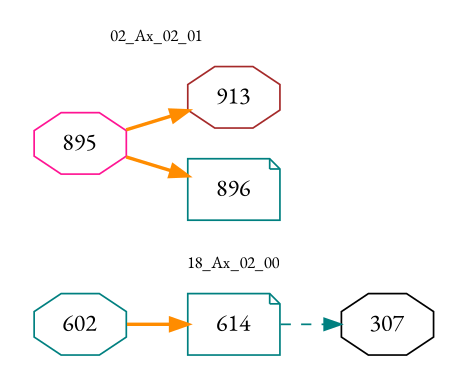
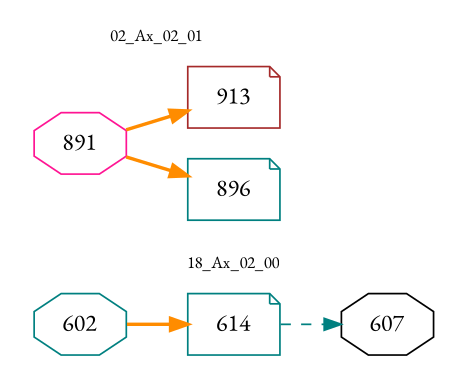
(234, 97) -> (234, 97)
(80, 143) -> (80, 143)
(387, 324) -> (387, 324)
